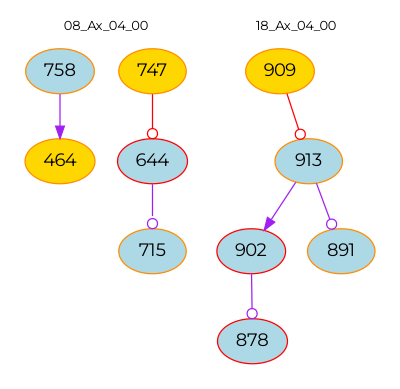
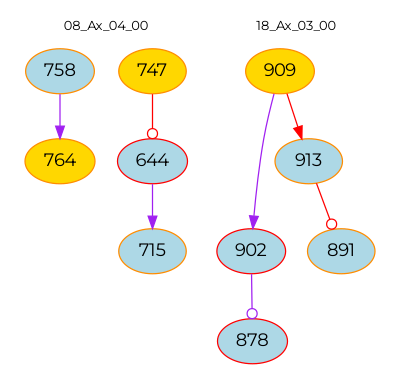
(296, 27) -> (296, 27)
(293, 112) -> (293, 112)
(60, 161) -> (60, 161)
(152, 200) -> (152, 200)
(284, 201) -> (261, 154)
(323, 201) -> (323, 201)
